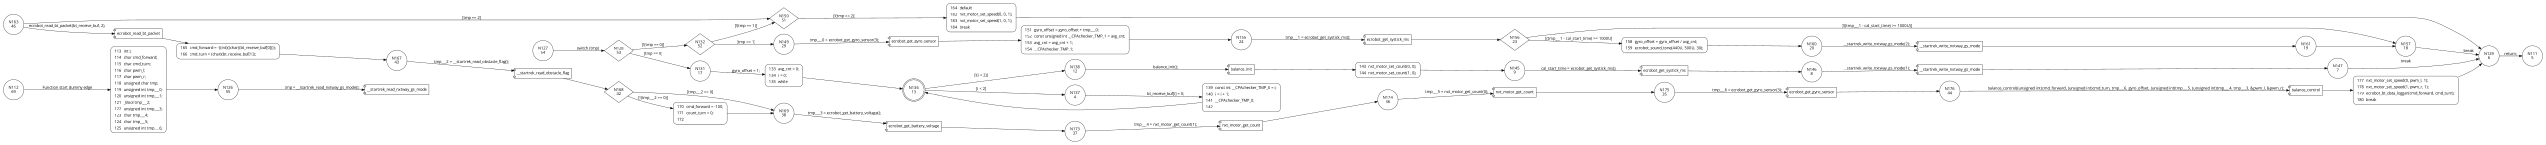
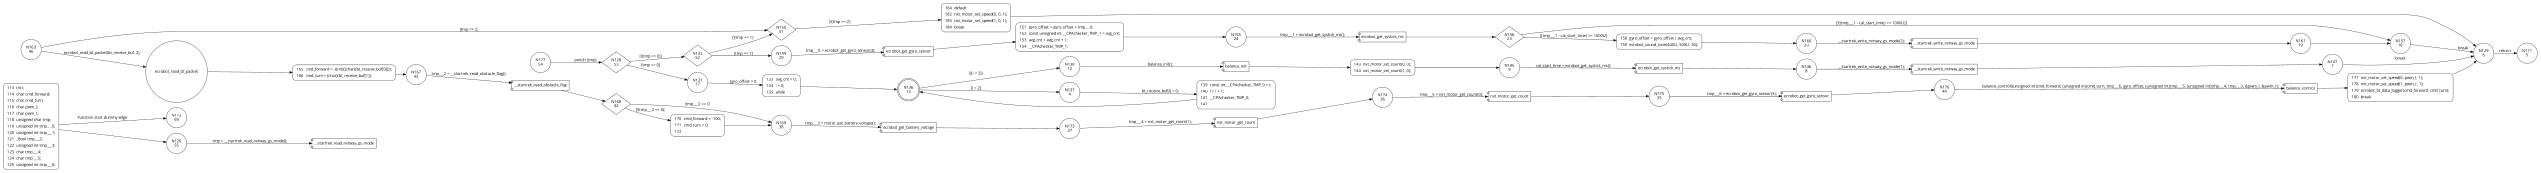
(138, 34) -> (177, 72)
(746, 71) -> (744, 82)
(66, 90) -> (111, 122)
(700, 113) -> (696, 125)
(844, 113) -> (841, 123)
